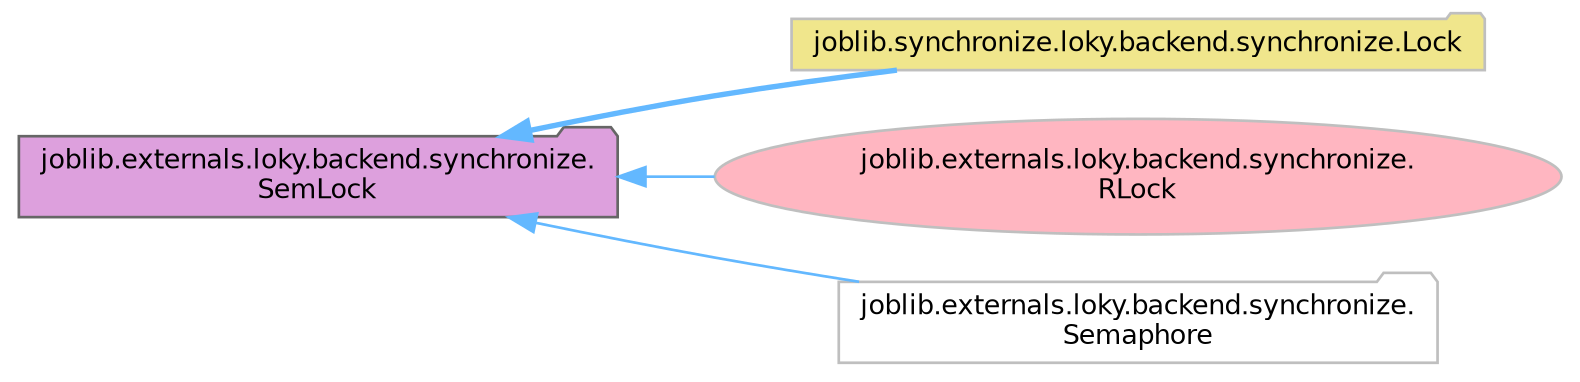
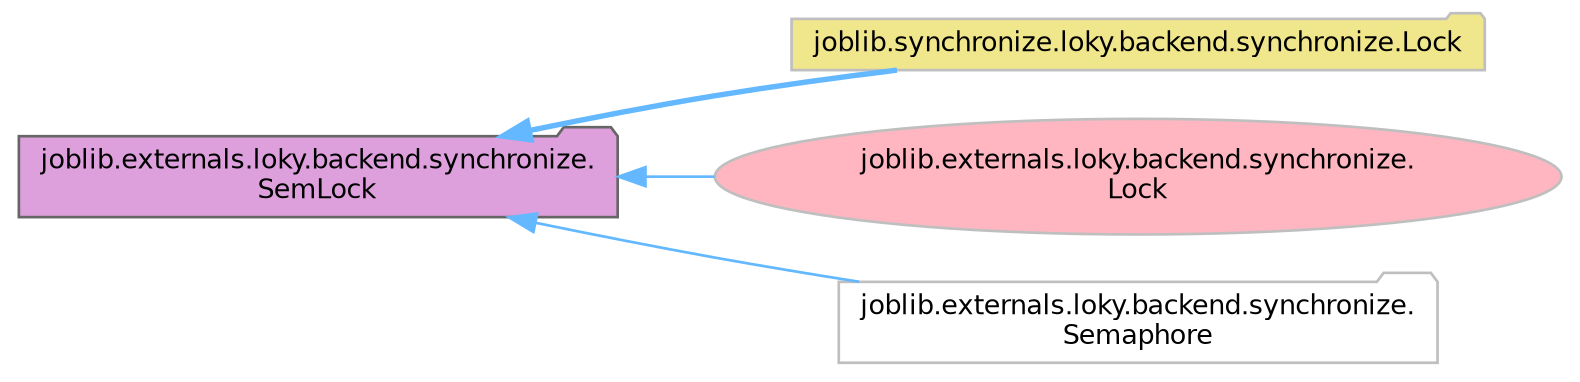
(1138, 177) -> (1138, 177)
